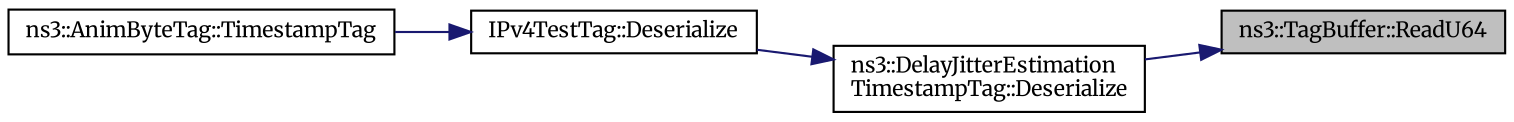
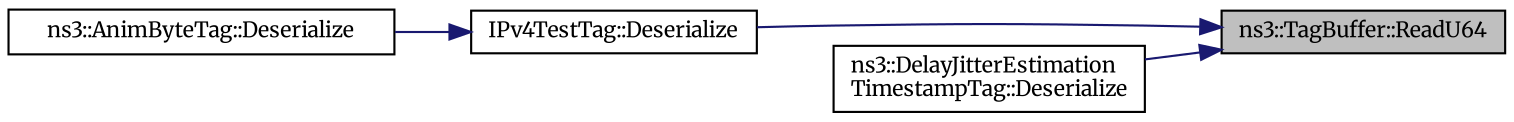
(201, 32) -> (201, 32)
(785, 53) -> (978, 24)
